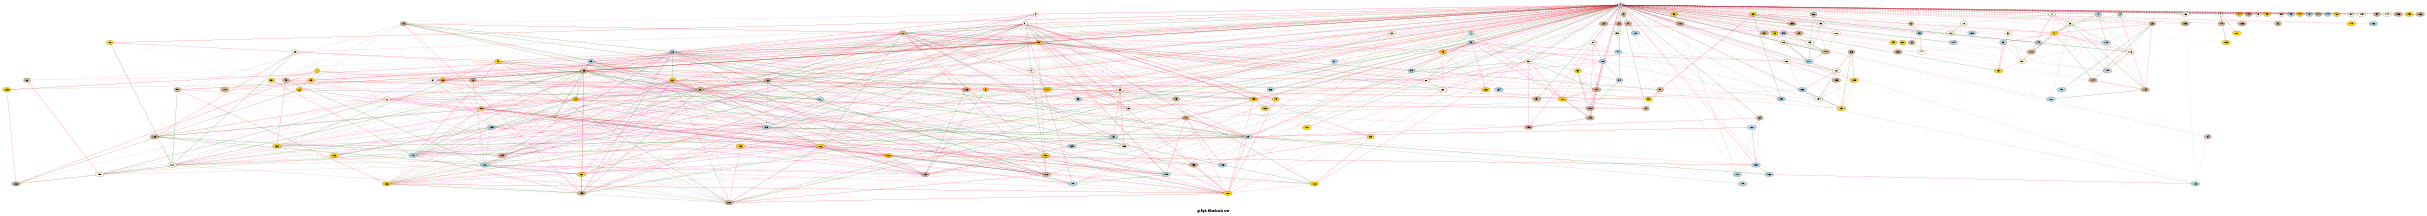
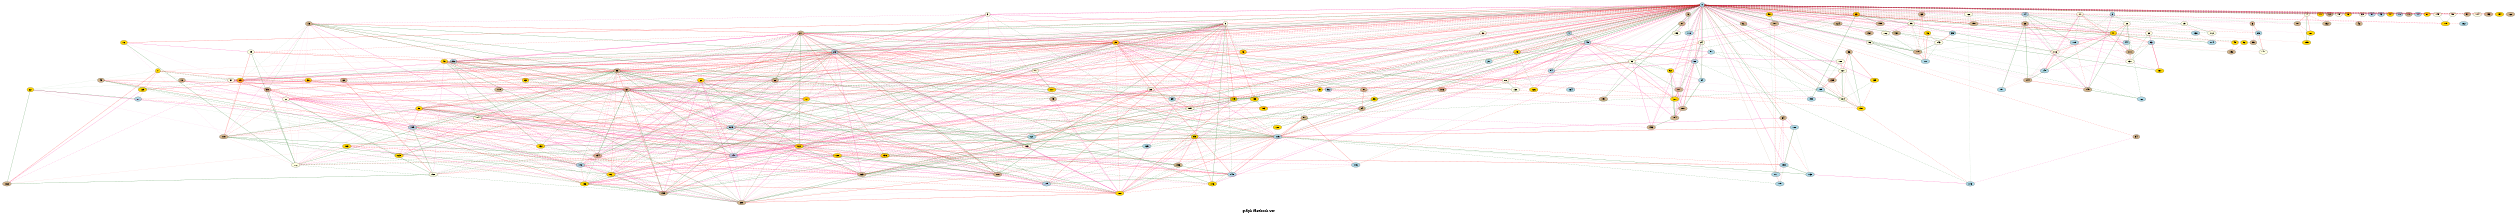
none -> (2372, 14)
none -> (1243, 52)
